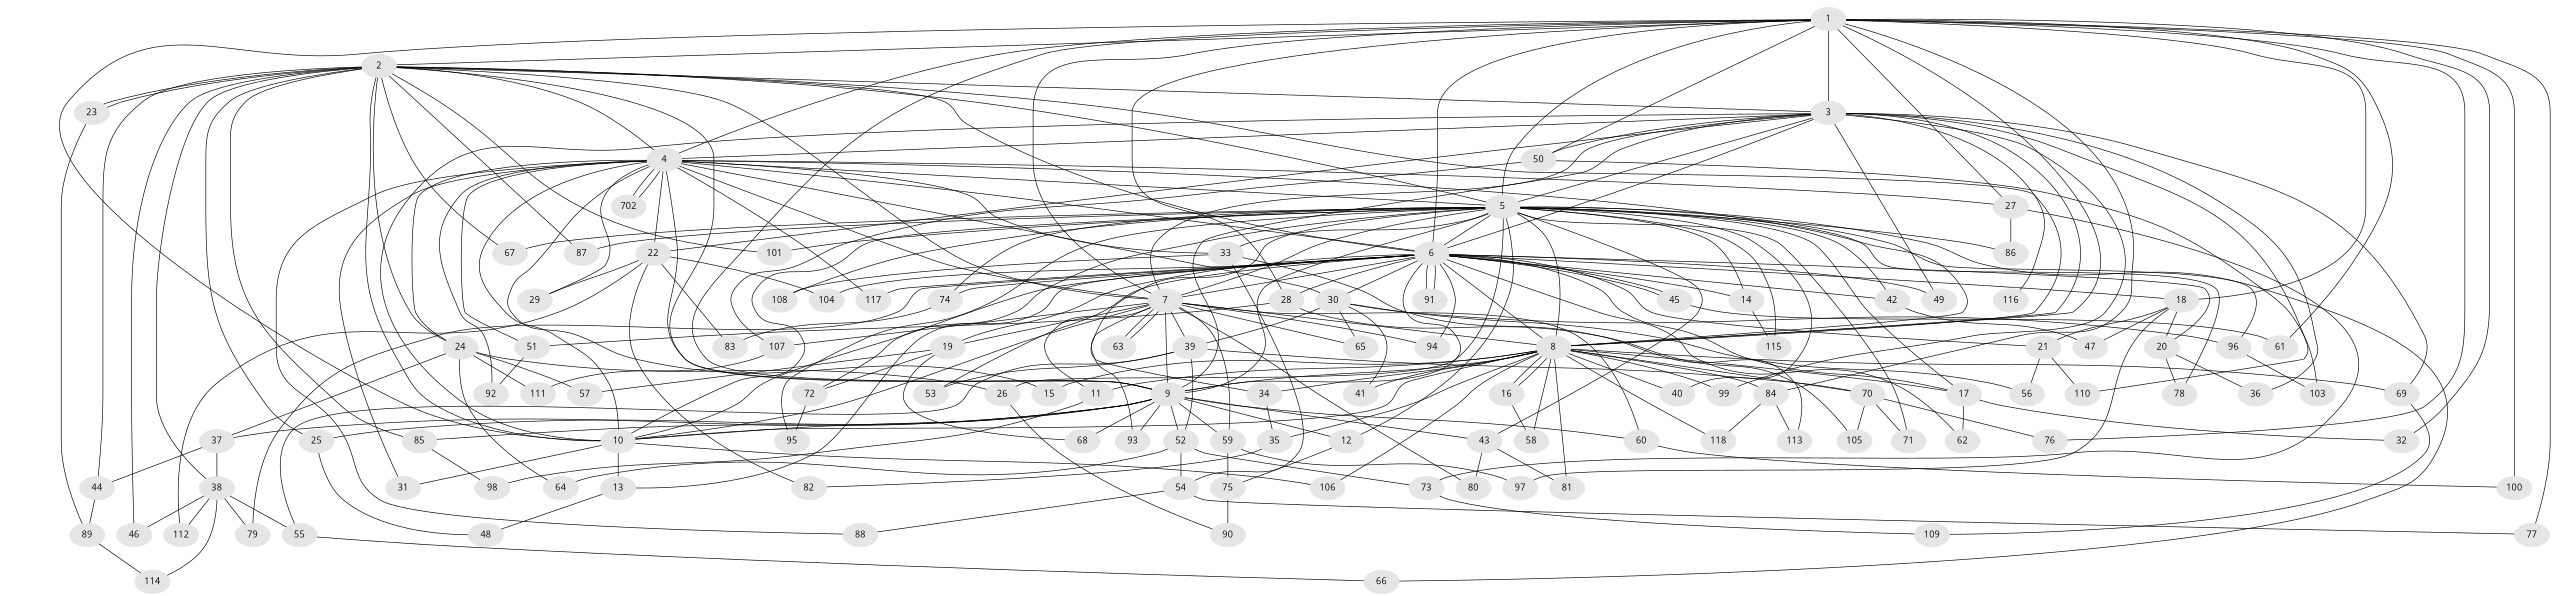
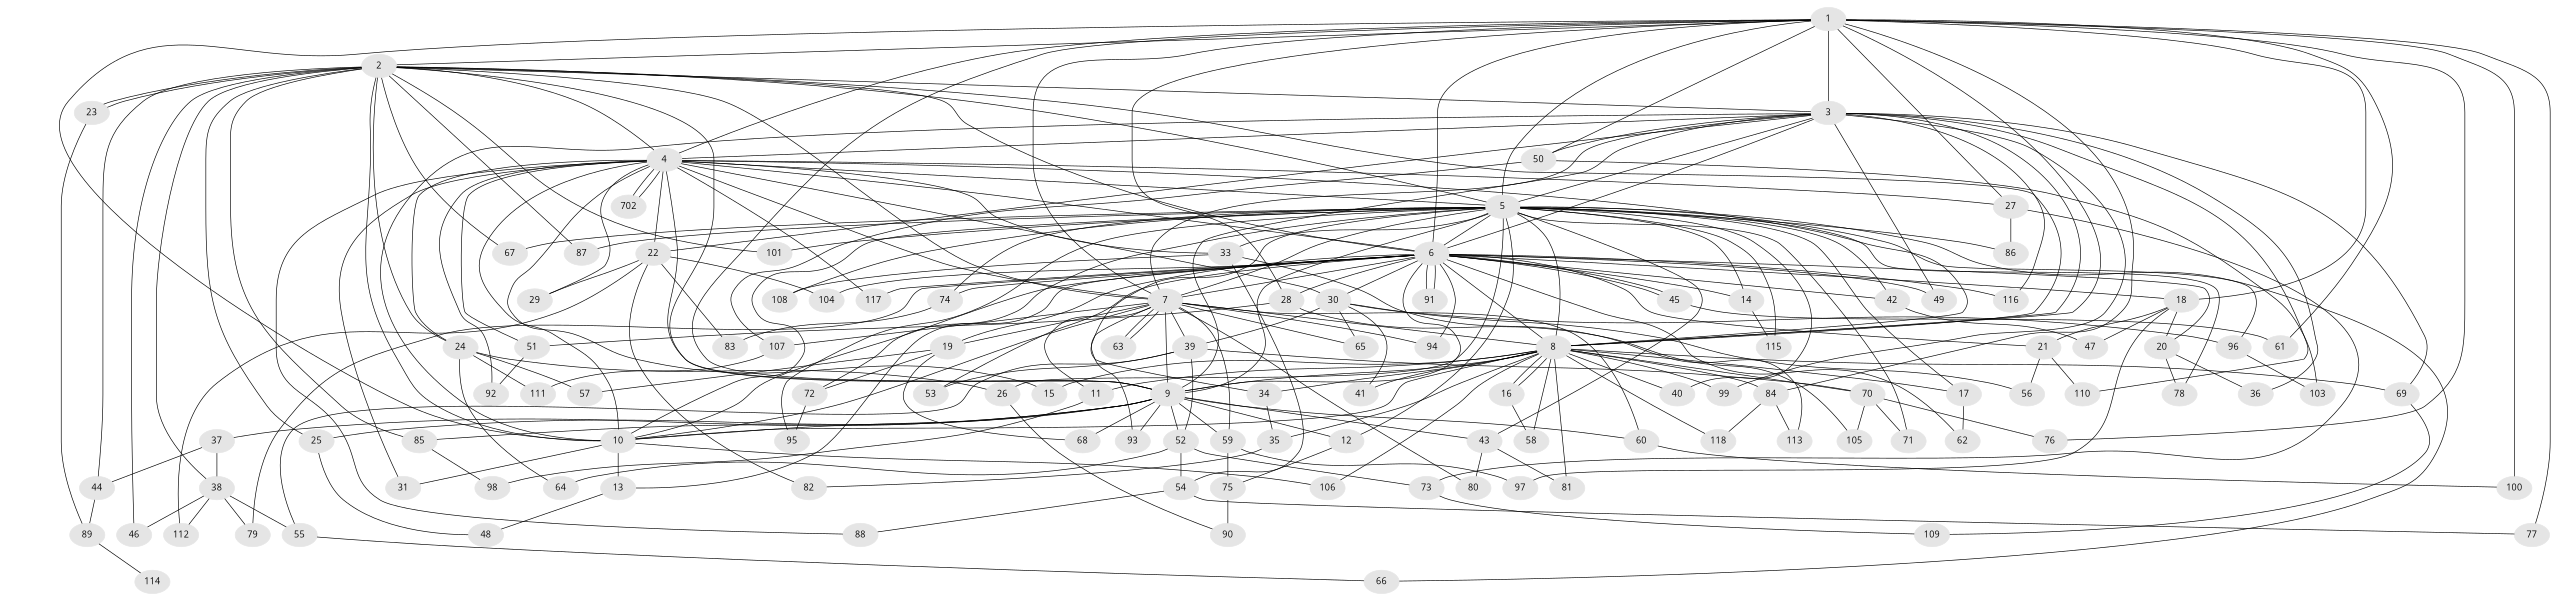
(1668, 328) -> (1723, 265)
(339, 394) -> none
(2402, 441) -> none
(205, 546) -> none
